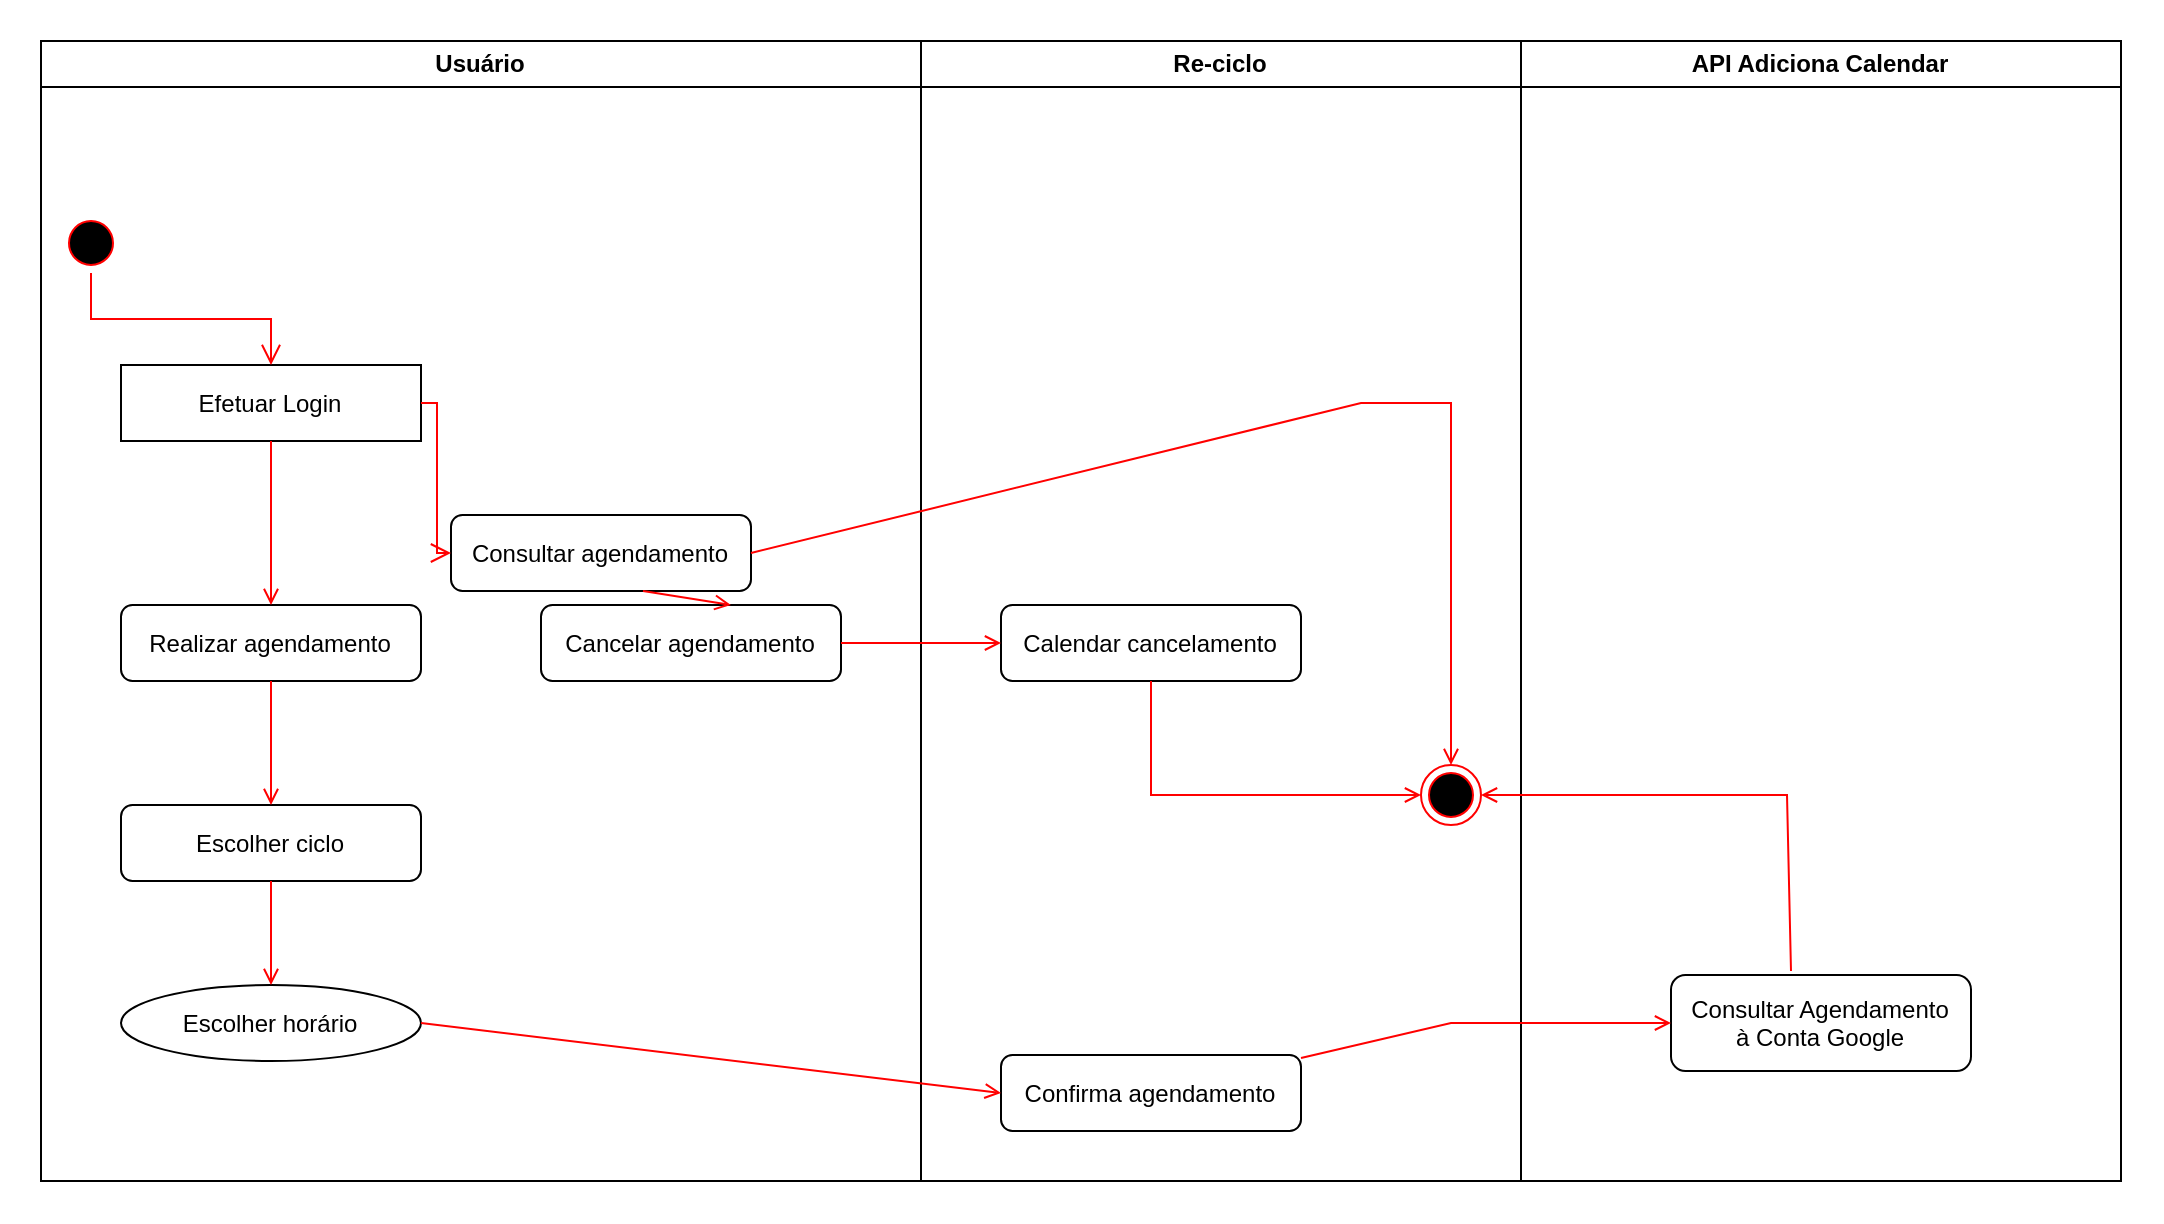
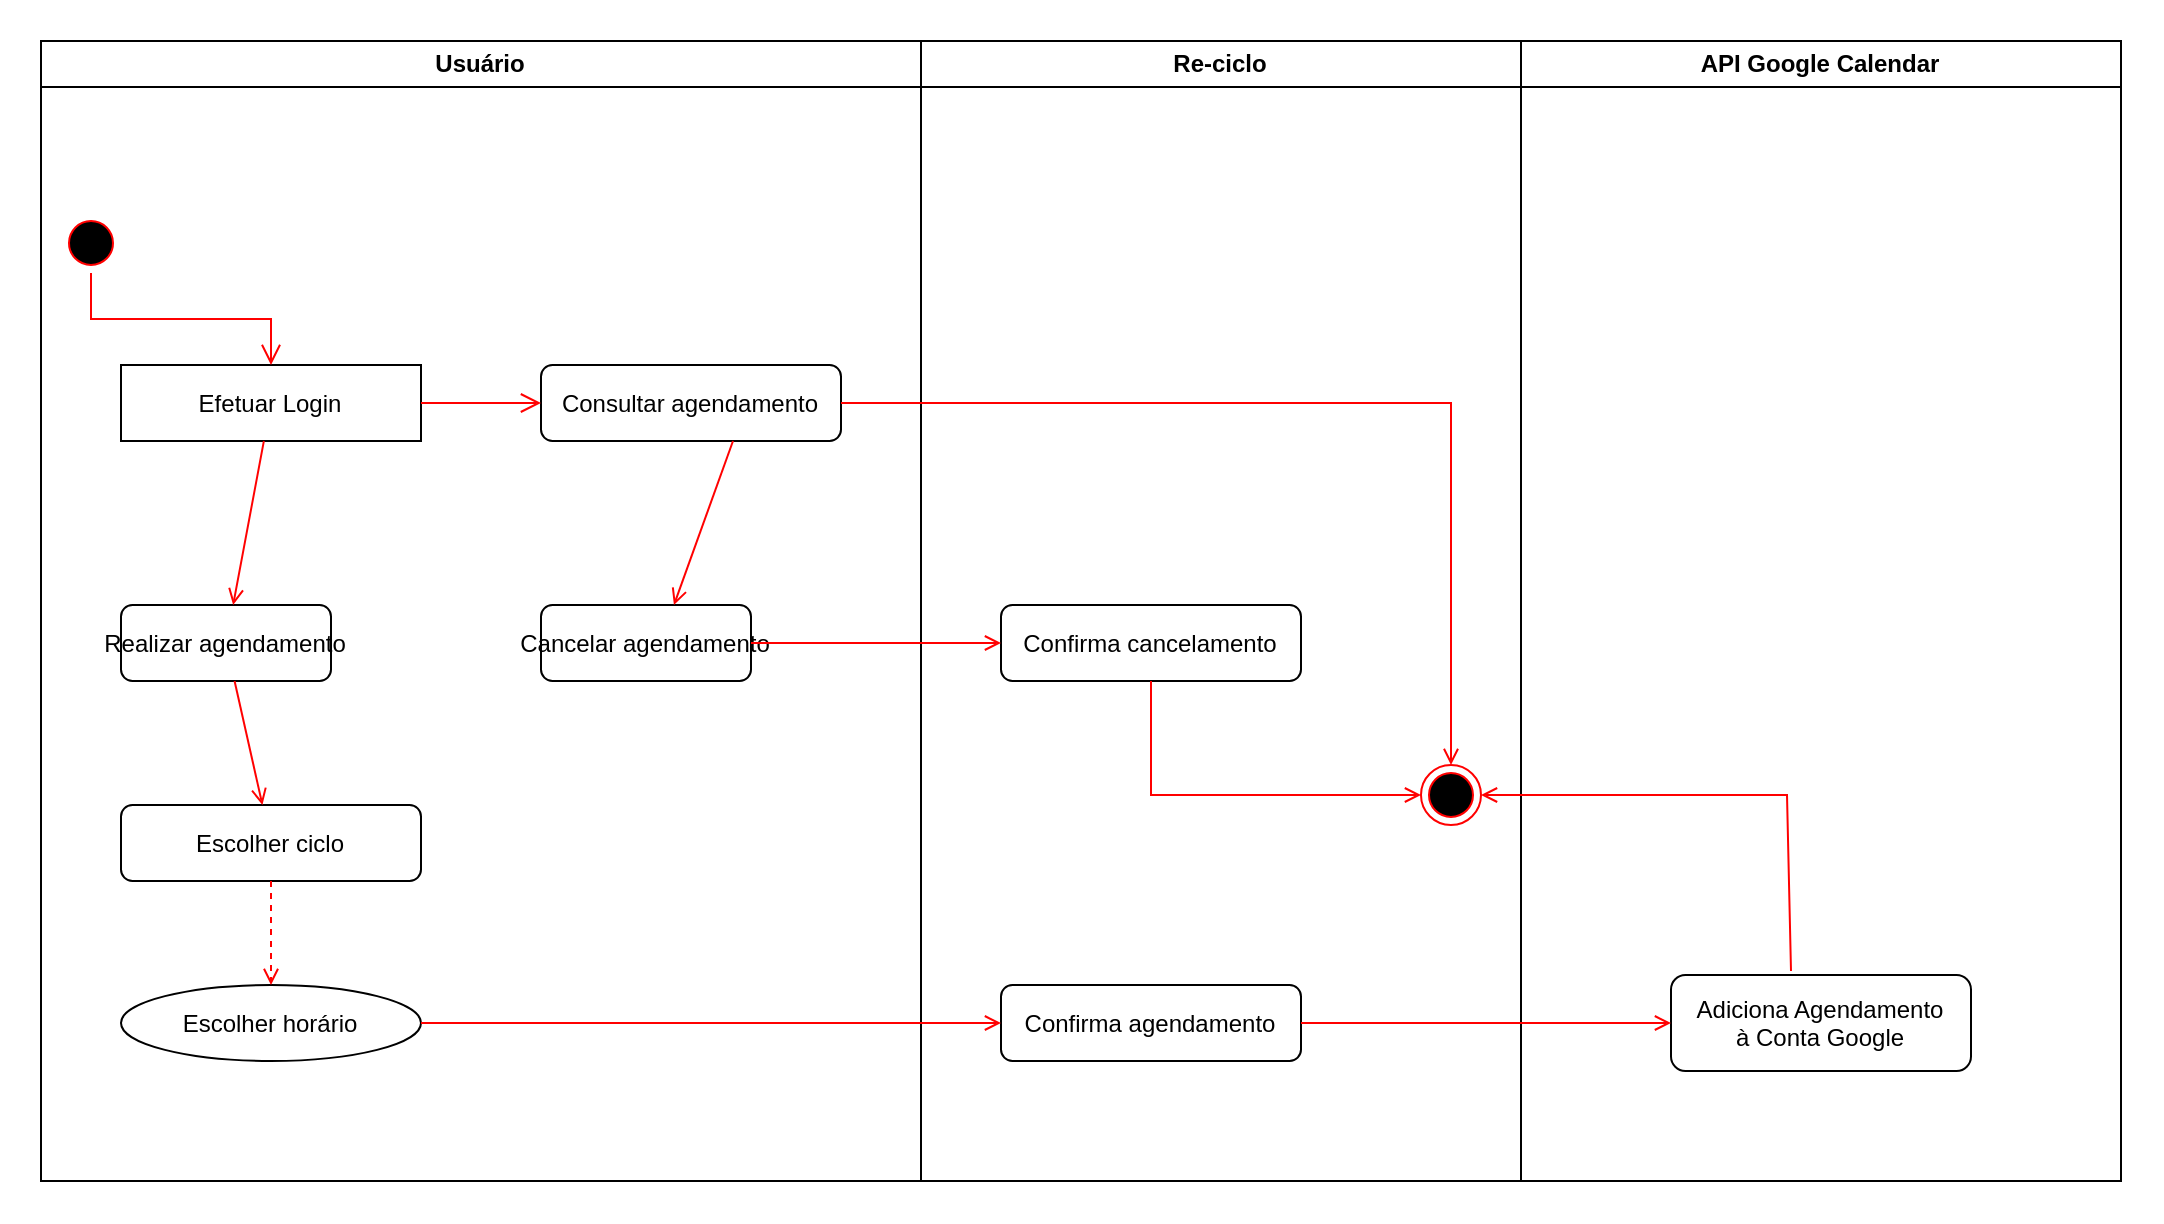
(1821, 65) -> (1821, 65)
(601, 553) -> (691, 403)
(271, 643) -> (226, 643)
(691, 643) -> (646, 643)
(1150, 644) -> (1150, 644)
(271, 930) -> (271, 930)
(1820, 1010) -> (1820, 1010)
(1151, 1093) -> (1151, 1023)
